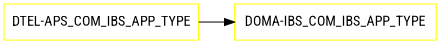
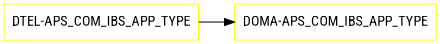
(335, 22) -> (335, 22)
